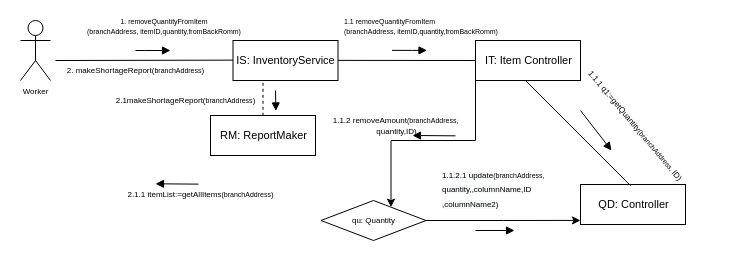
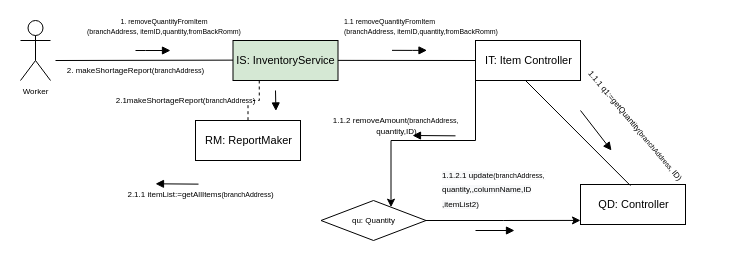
(286, 61) -> (286, 61)
(263, 136) -> (248, 141)
(522, 196) -> (522, 196)
